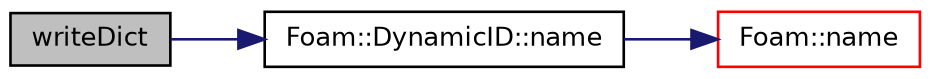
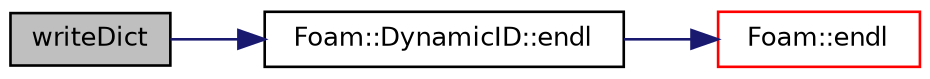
(444, 39) -> (444, 39)
(819, 39) -> (819, 39)
